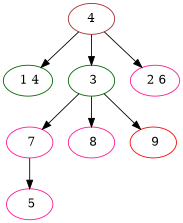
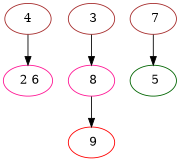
(91, 46) -> none
(28, 81) -> none
(91, 81) -> (91, 19)
(64, 108) -> none
(119, 108) -> (91, 107)
(30, 142) -> (153, 19)
(30, 204) -> (153, 81)
